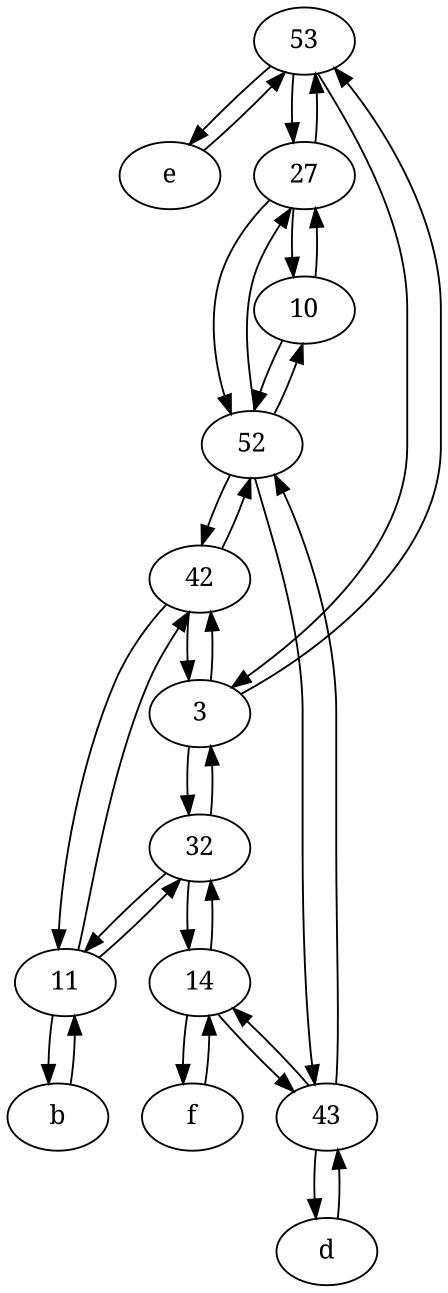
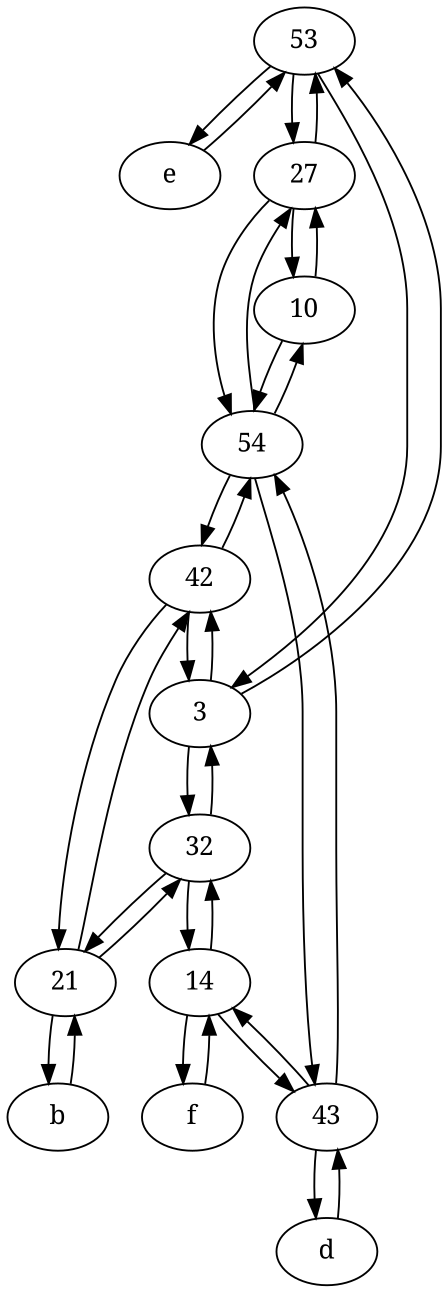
(252, 445) -> (252, 445)
(65, 983) -> (65, 983)
